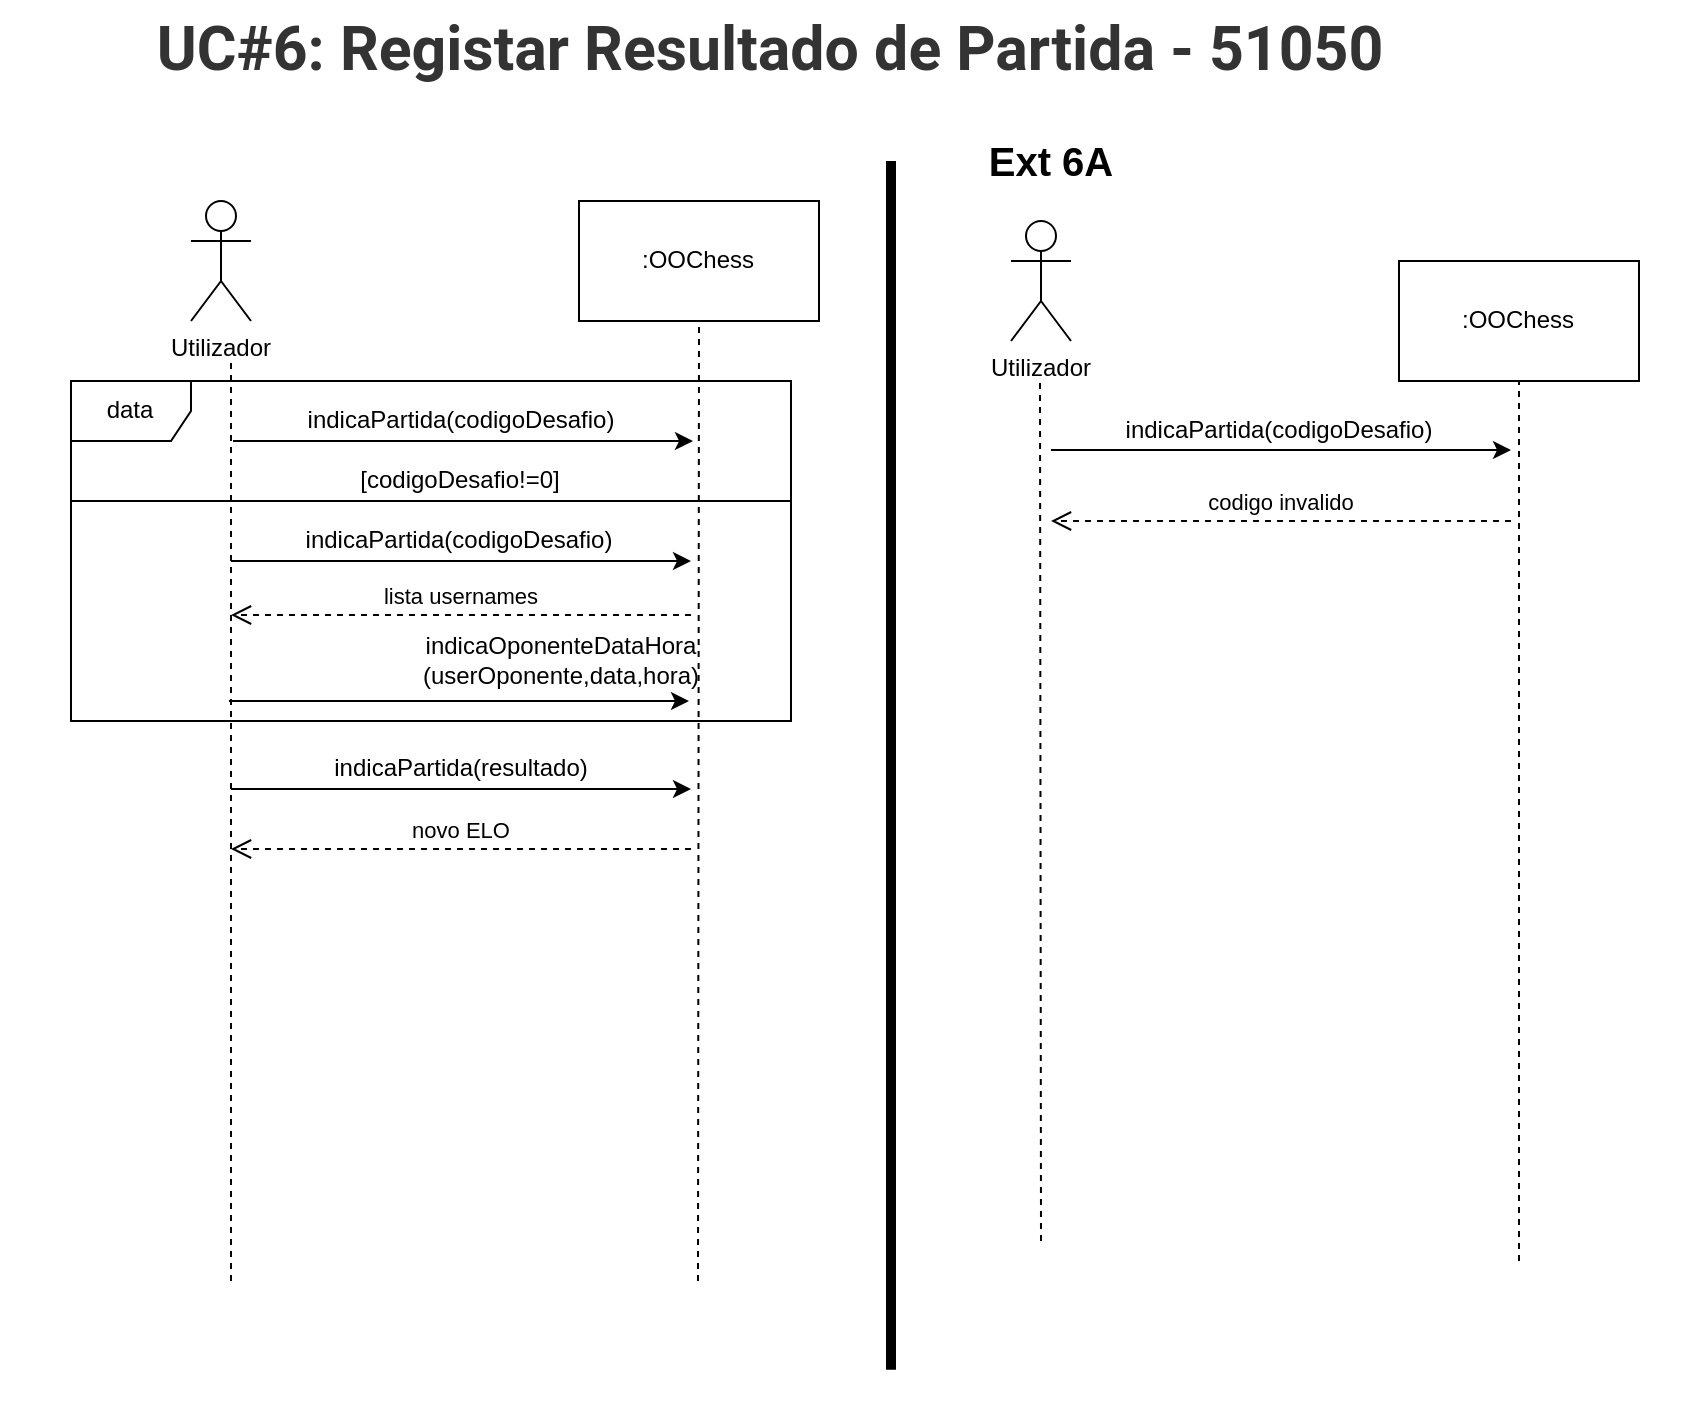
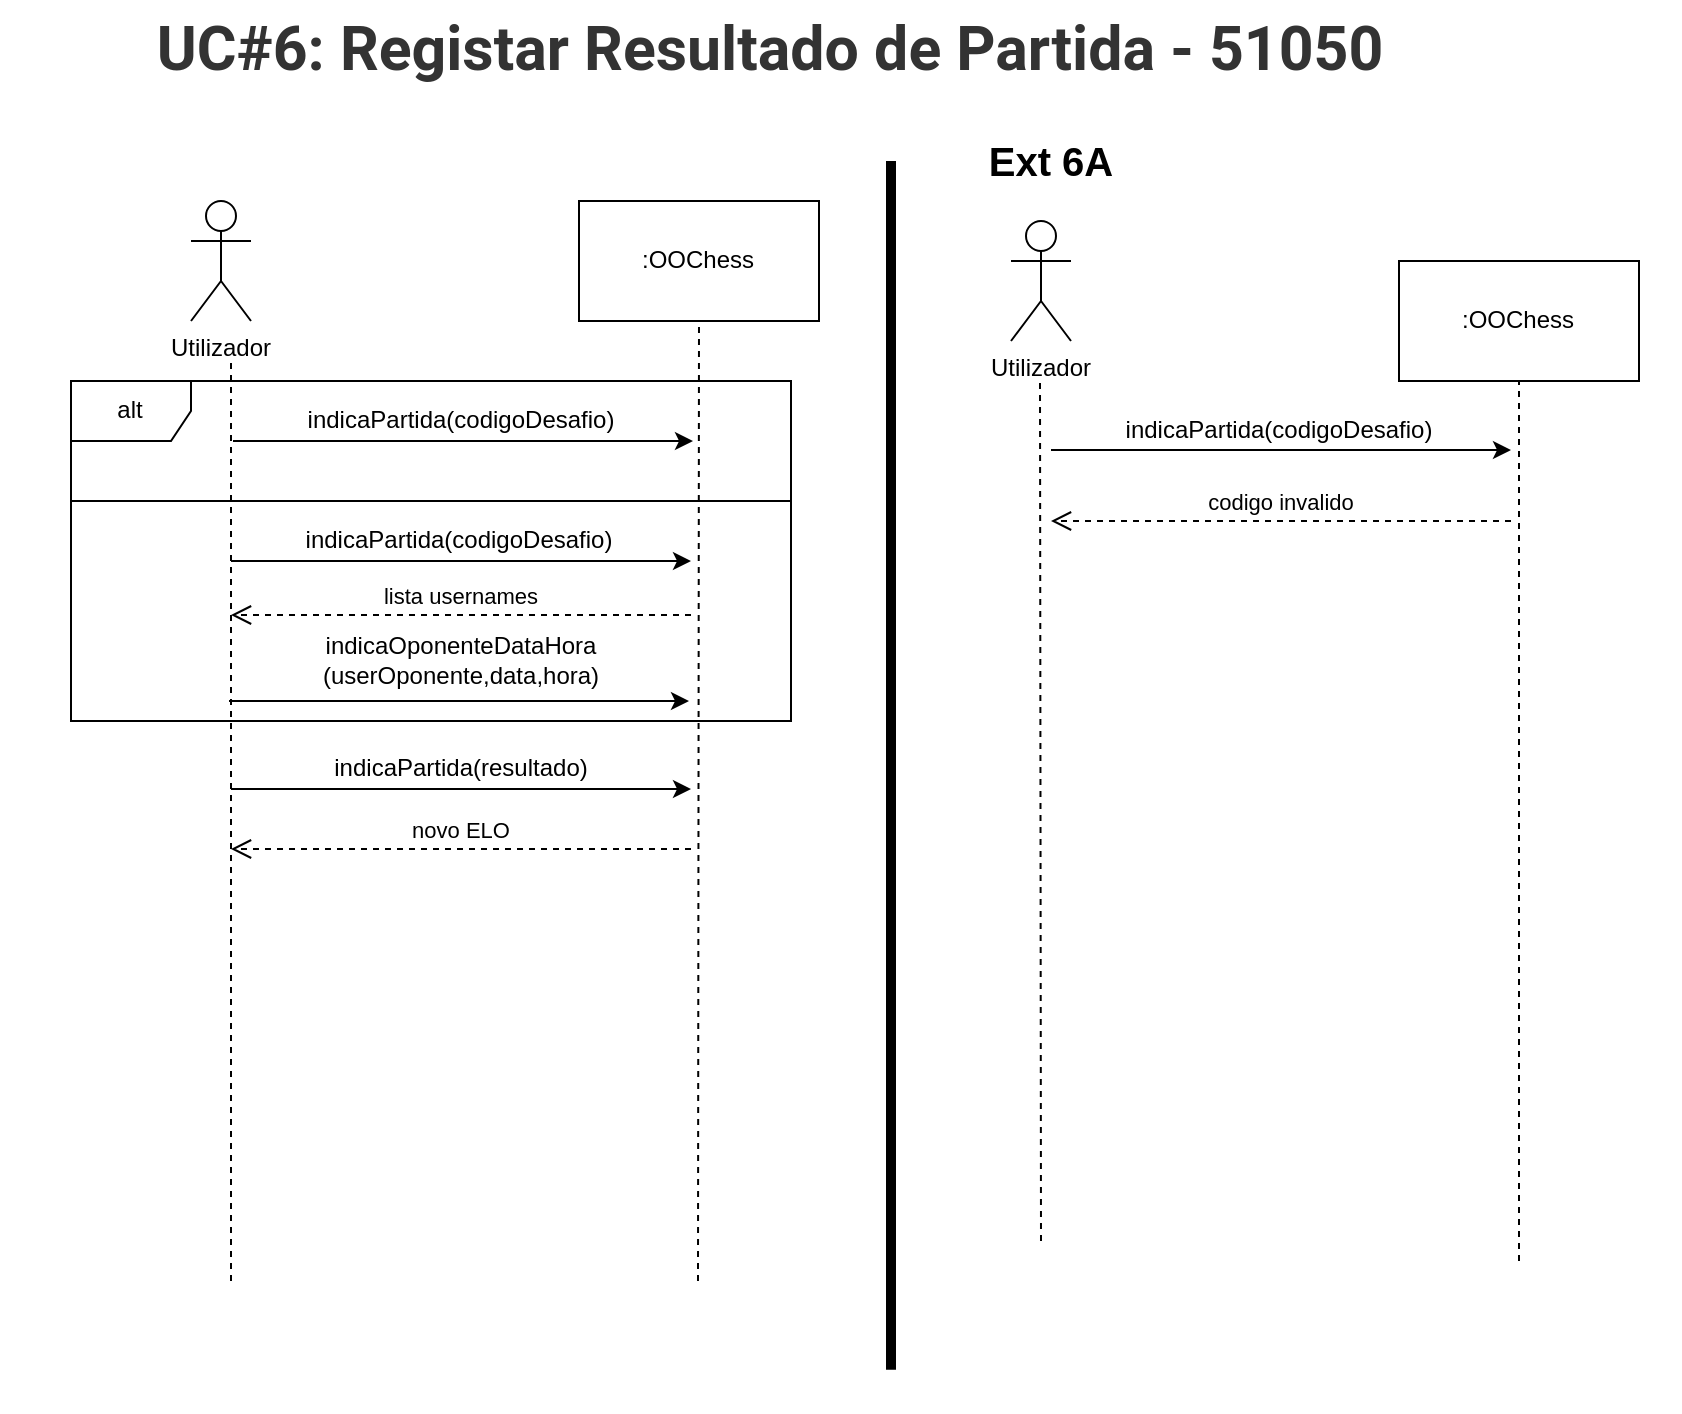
(131, 411) -> (131, 411)
(461, 481) -> none
(561, 661) -> (461, 661)
